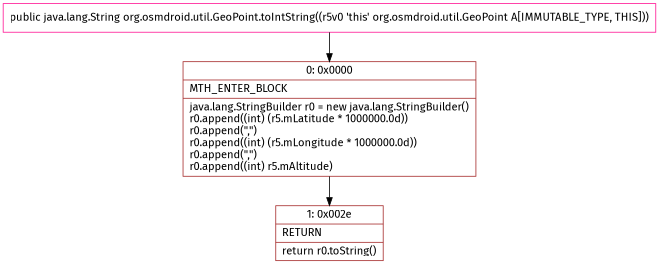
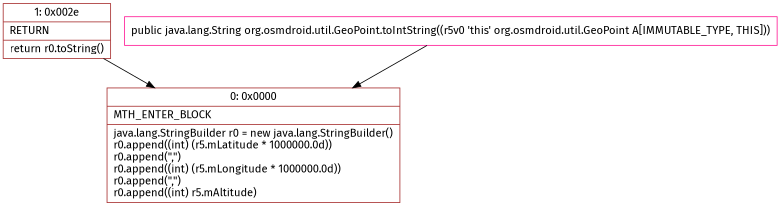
(329, 187) -> (125, 71)
